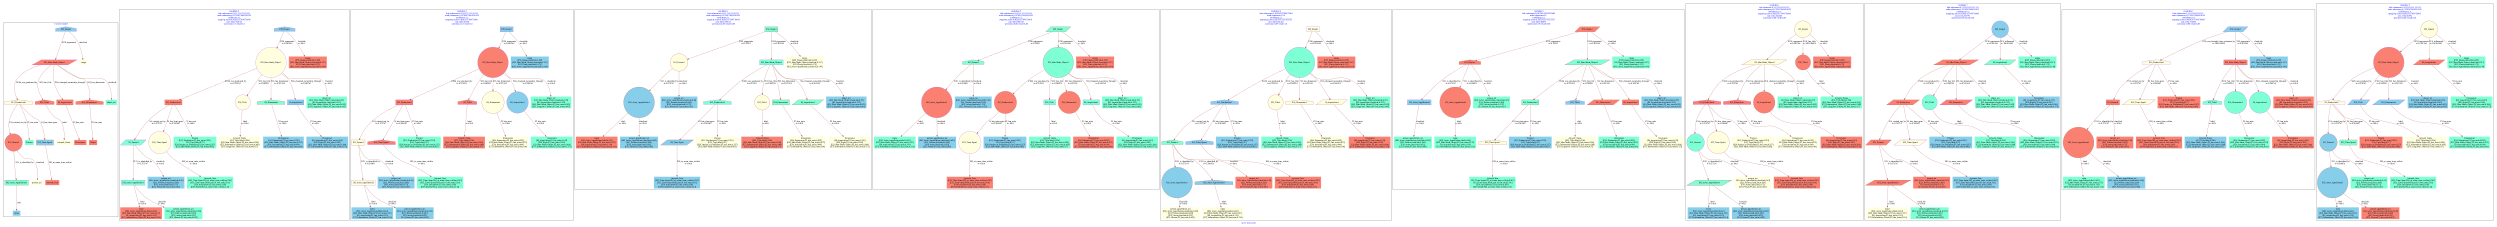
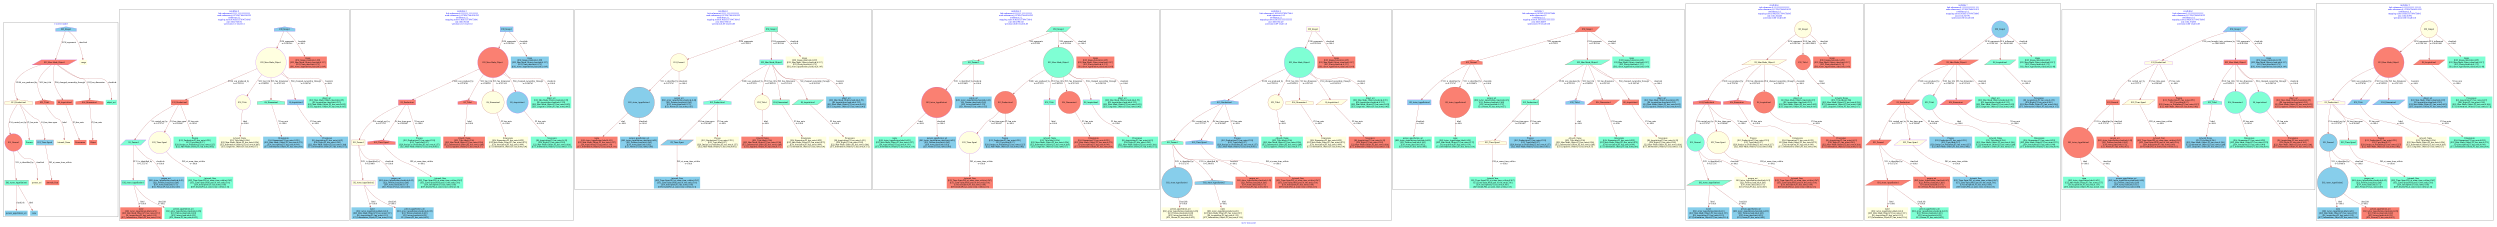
none -> (16, 213)
